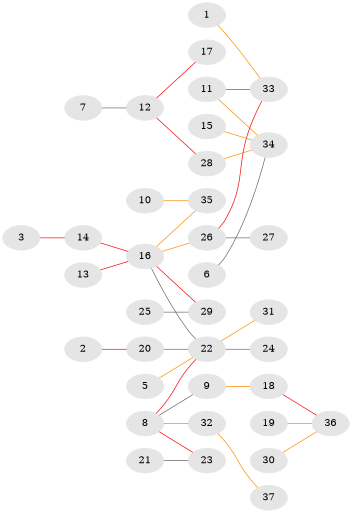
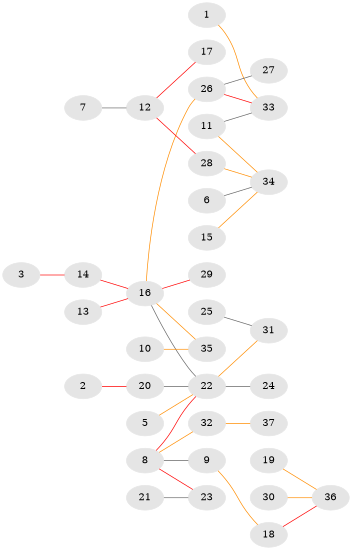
(181, 312) -> (238, 321)
